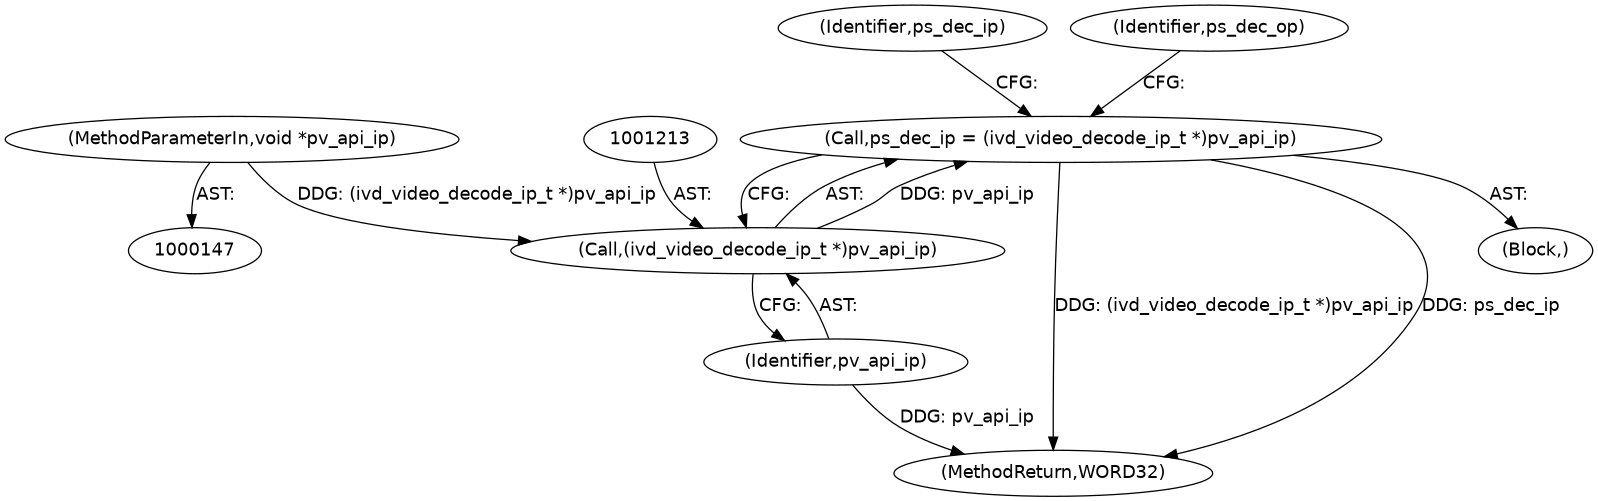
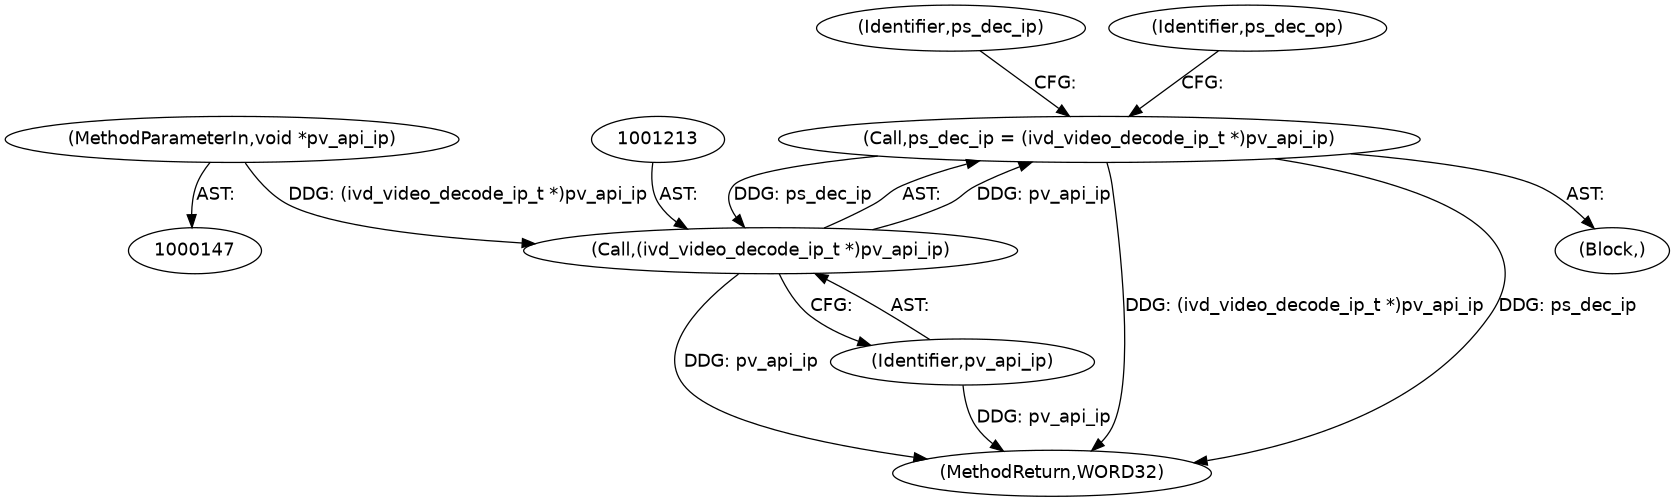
(772, 195) -> (803, 195)
none -> (728, 414)
